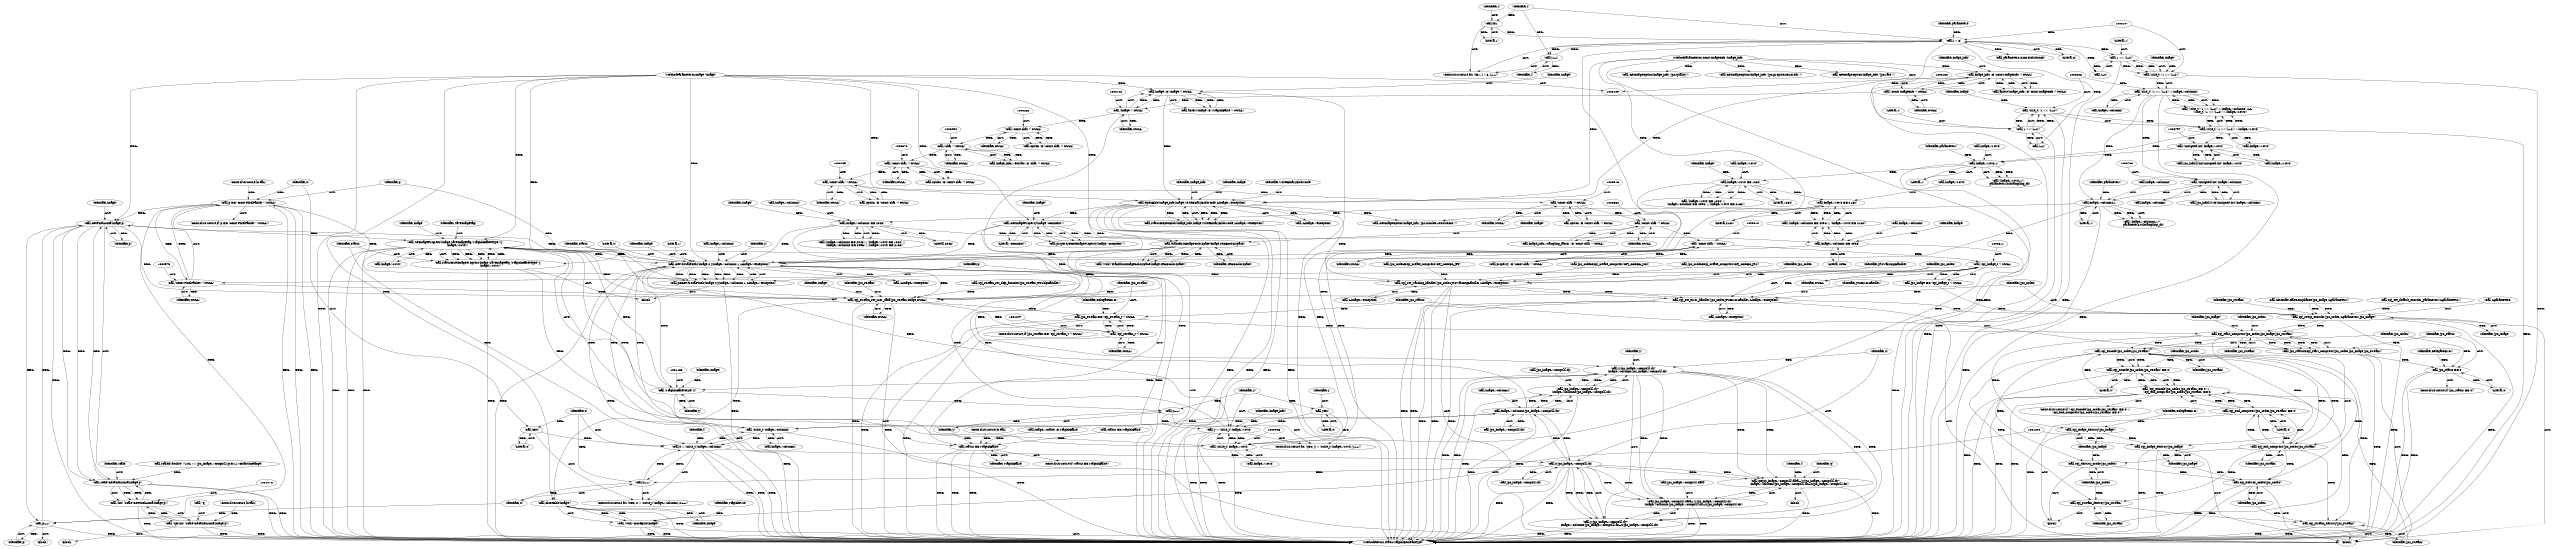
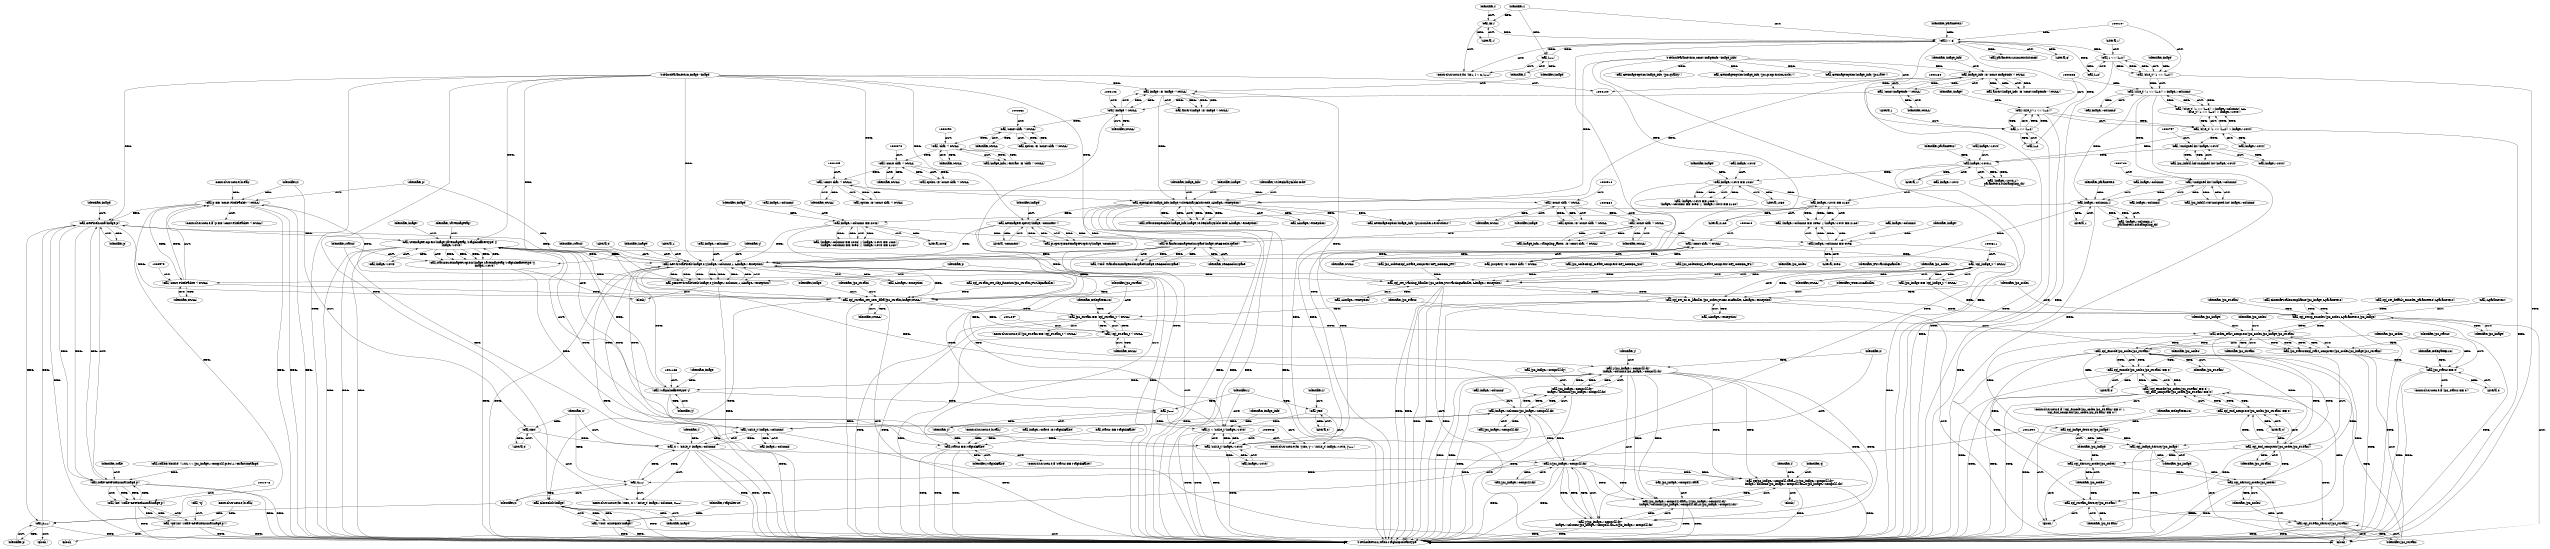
(1213, 111) -> (1202, 111)
(2252, 334) -> (2252, 334)
